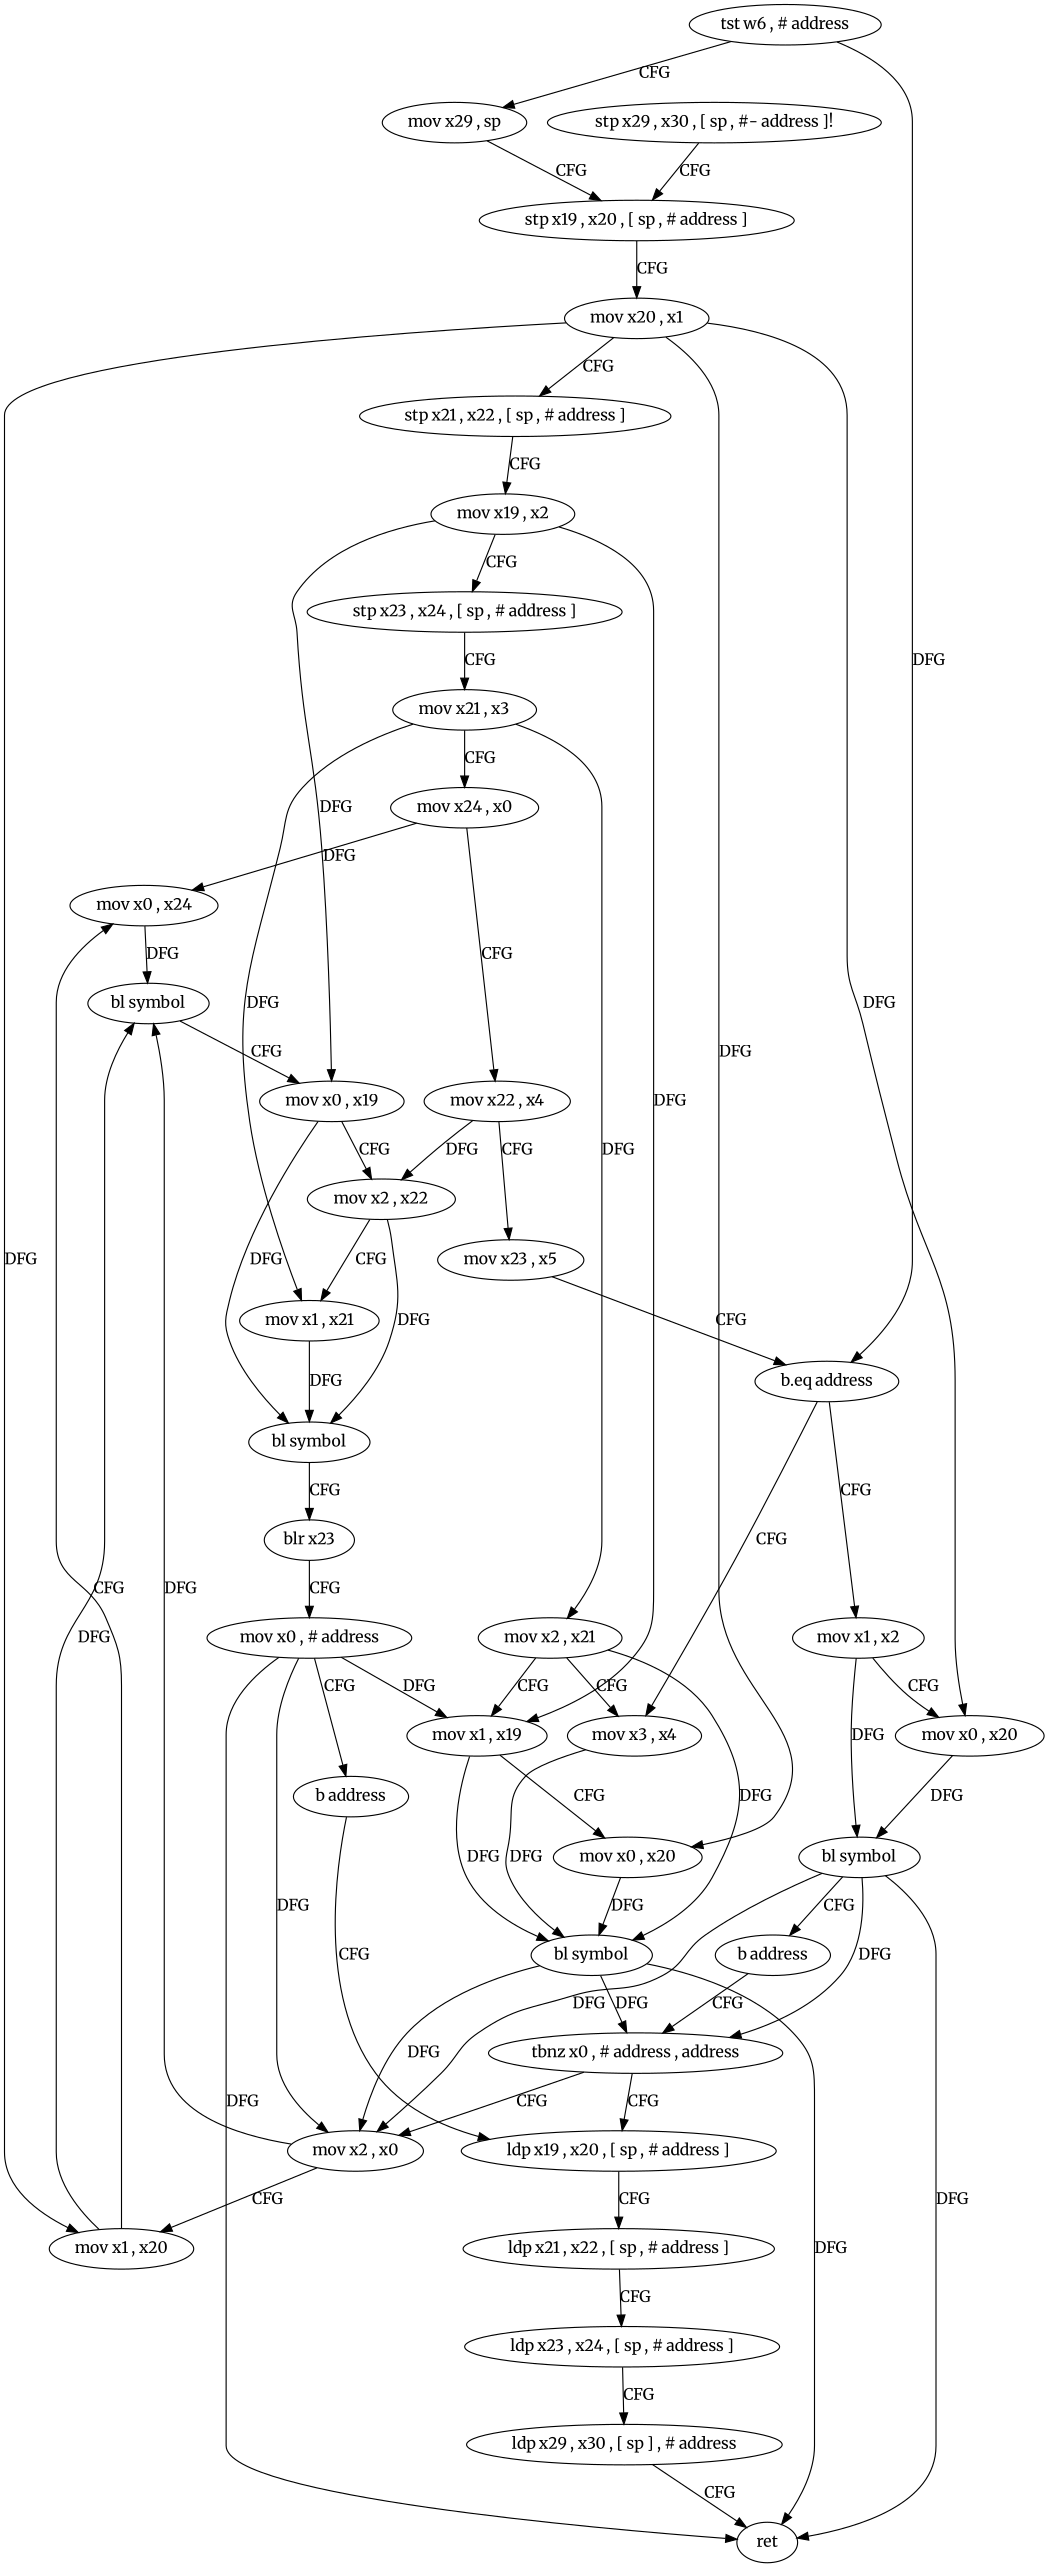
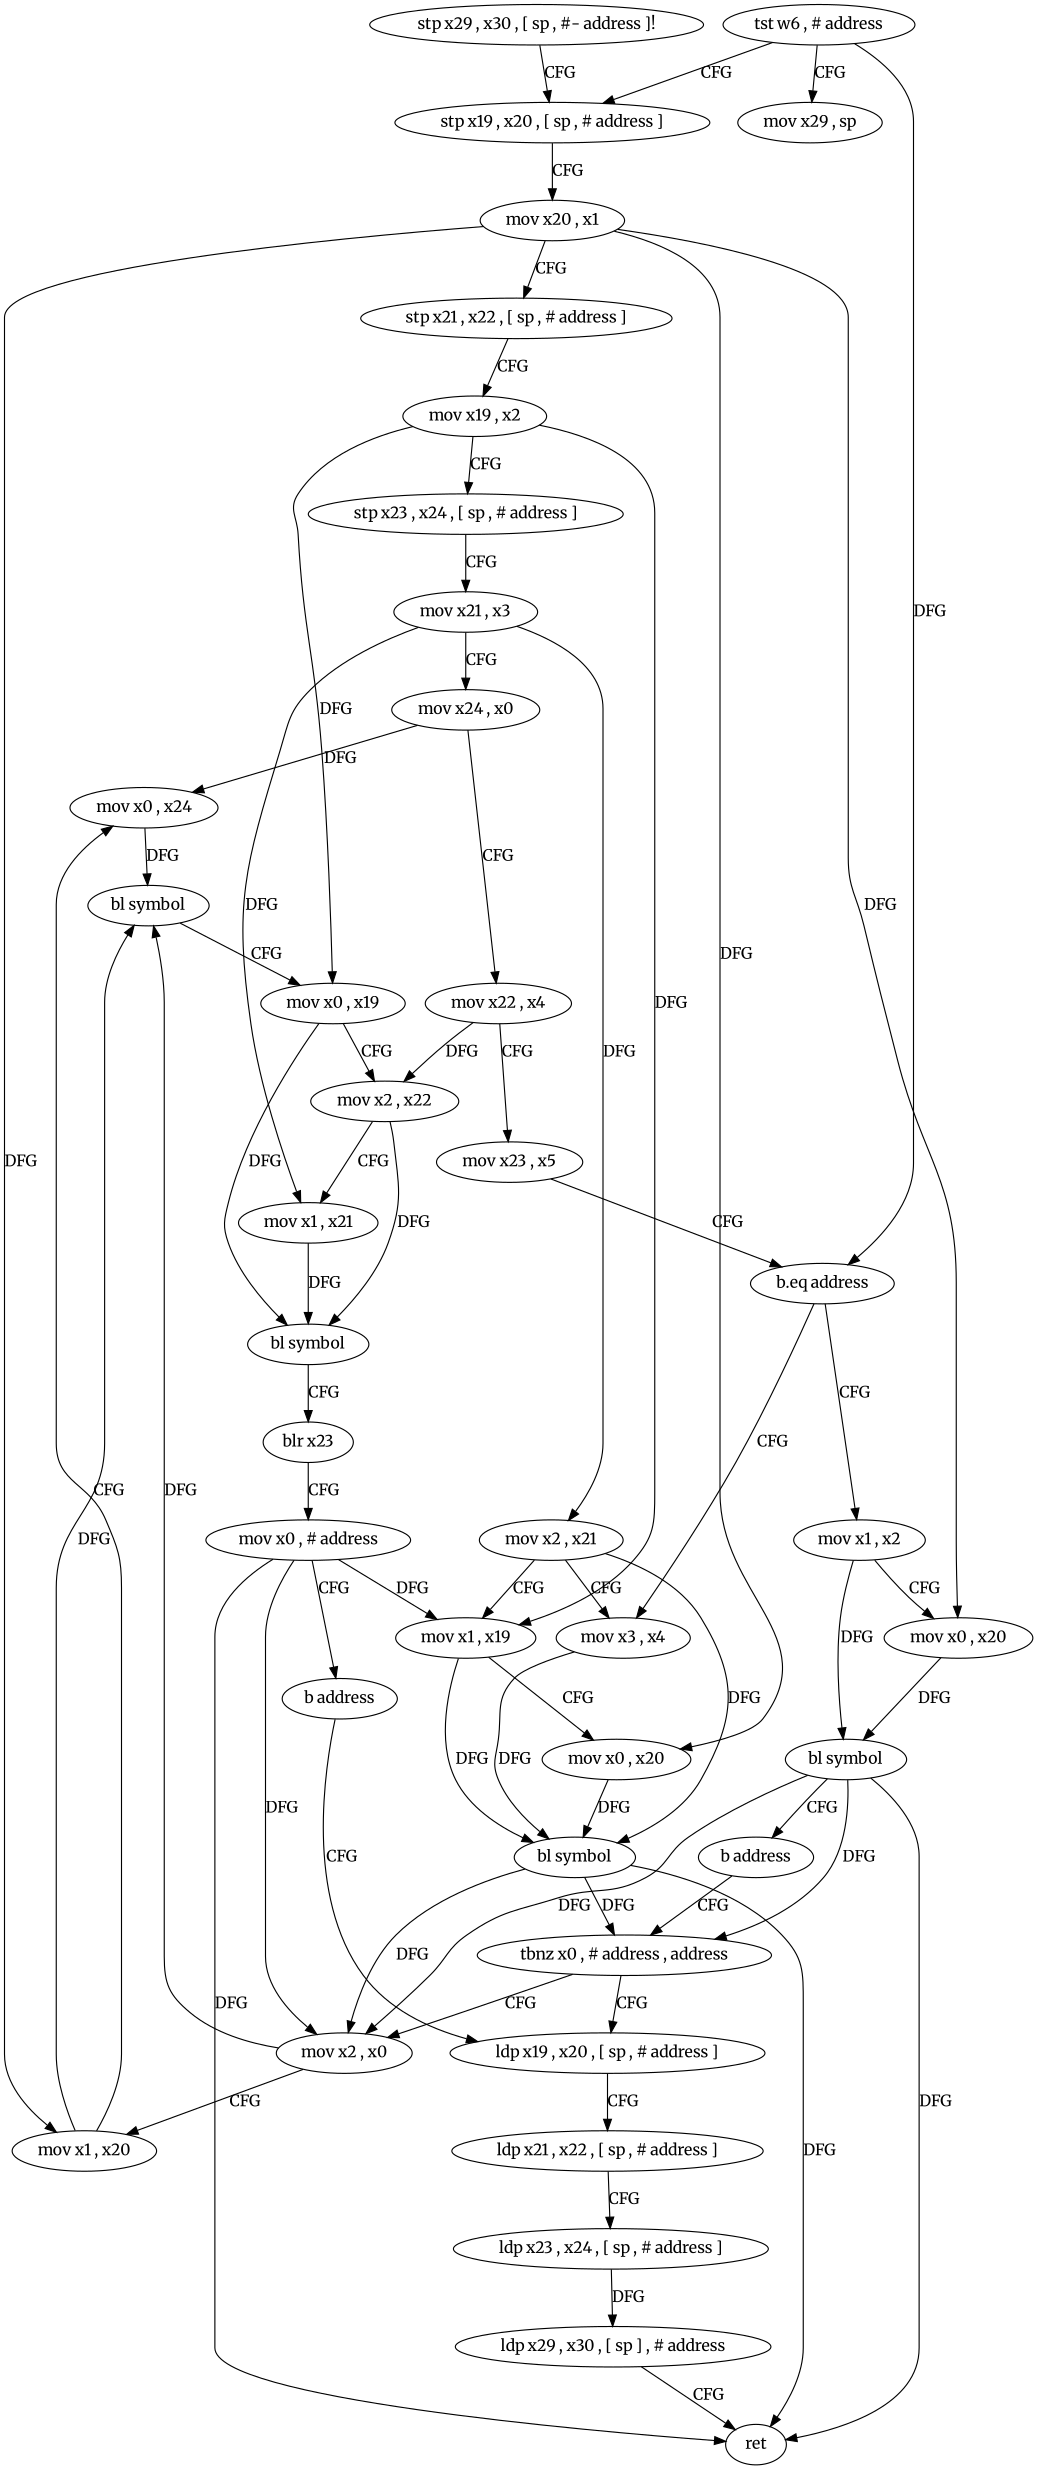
(539, 168) -> (693, 71)
(639, 2396) -> (629, 2298)
